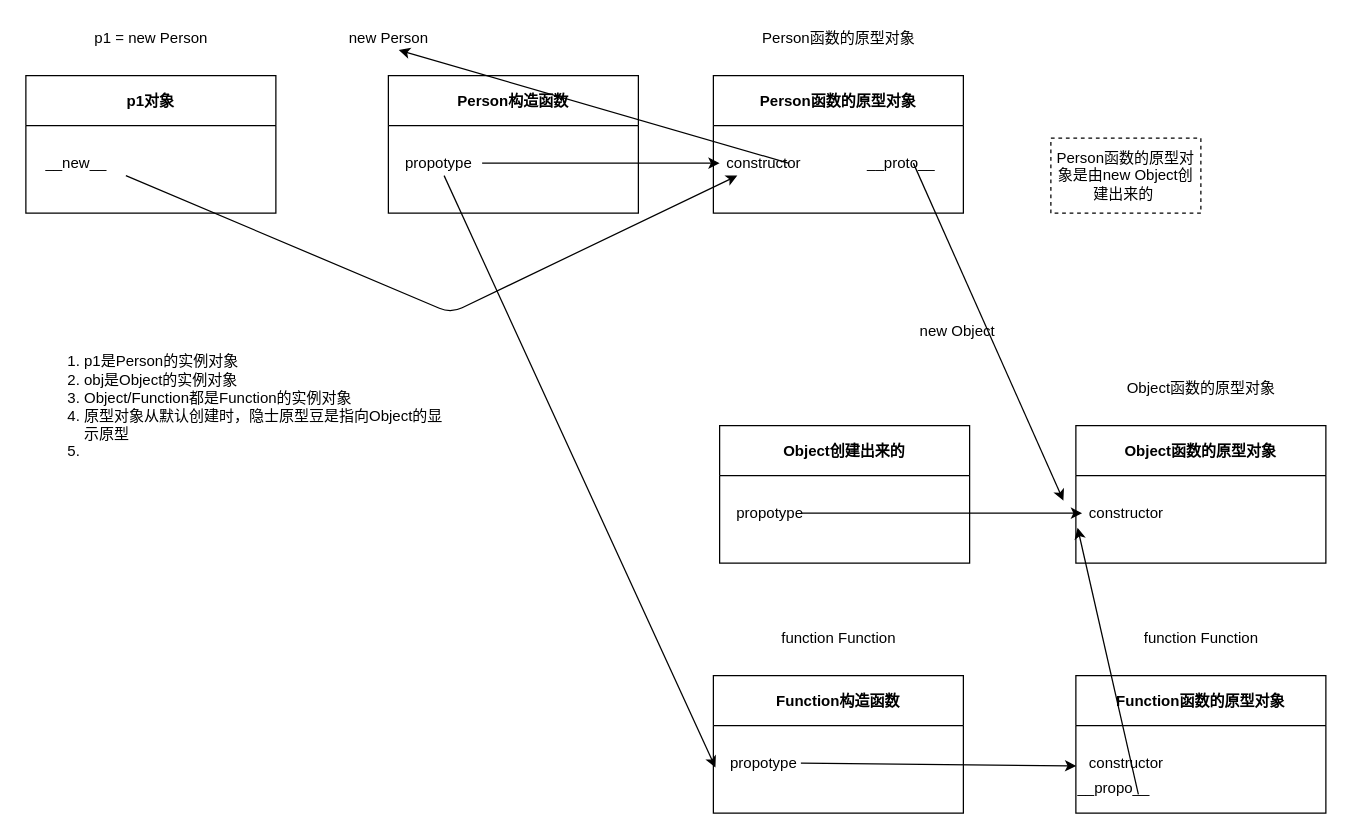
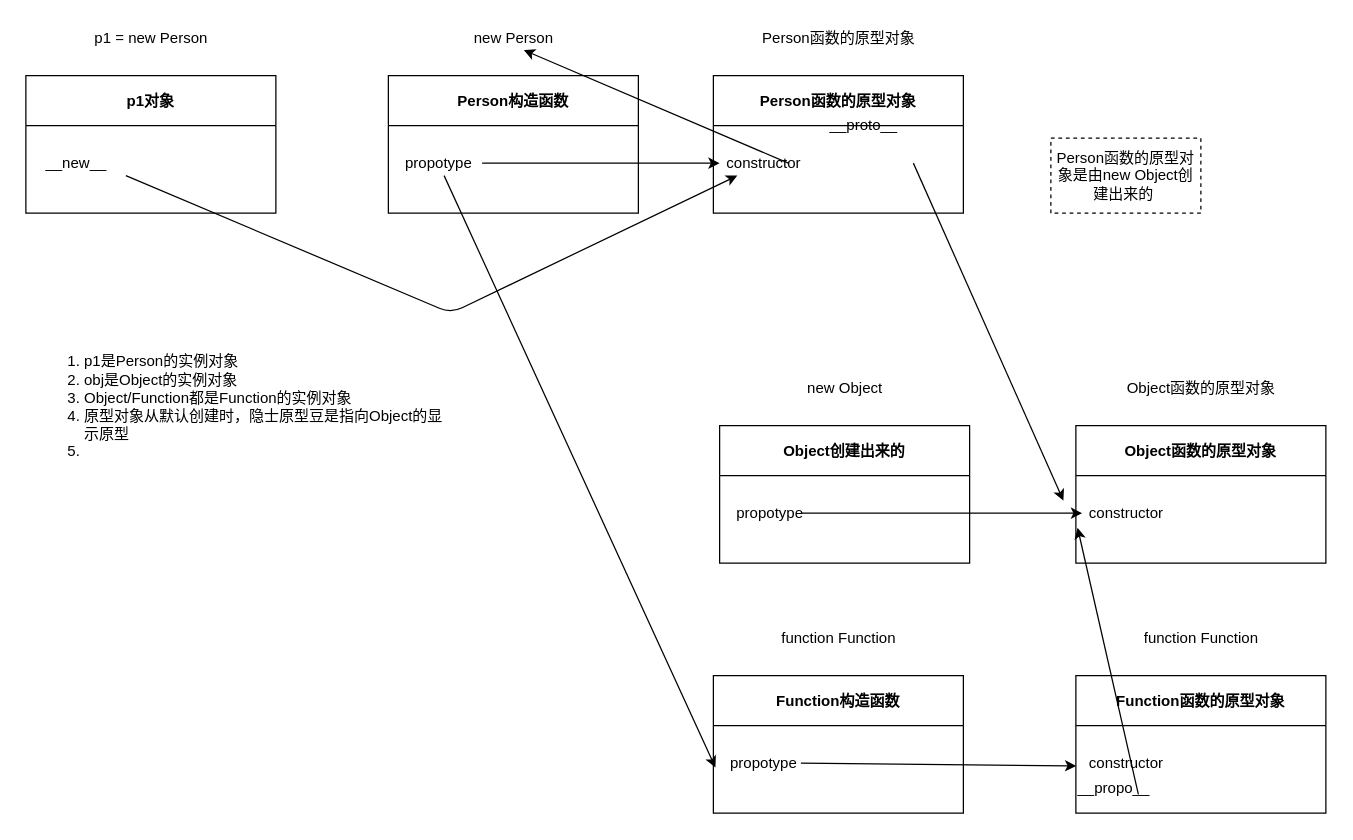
(388, 38) -> (513, 38)
(901, 163) -> (863, 126)
(957, 332) -> (844, 388)
